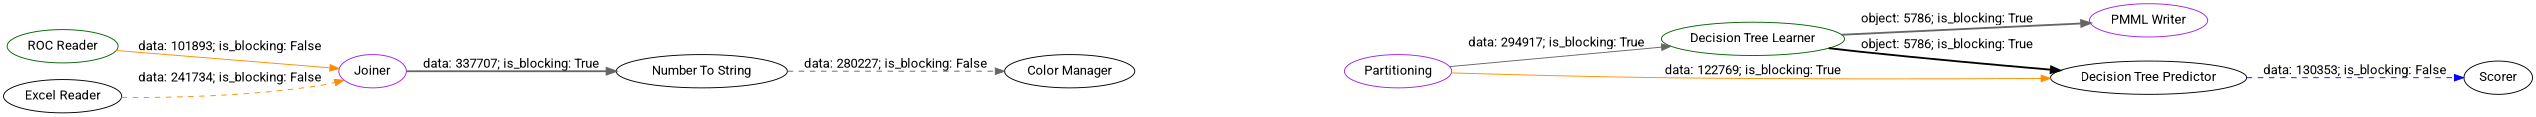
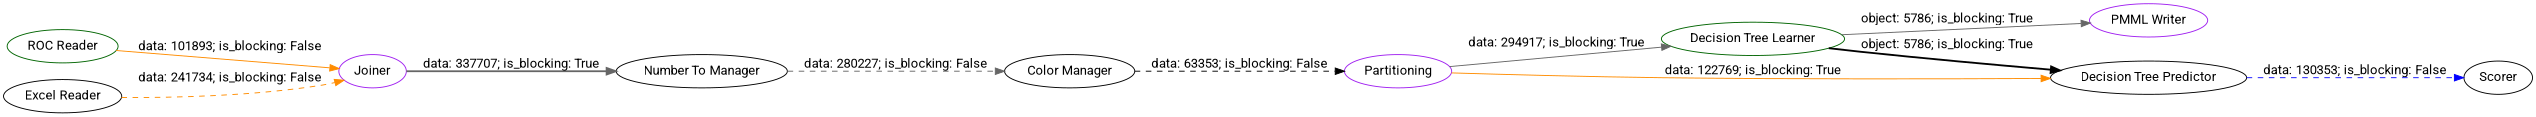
(1961, 29) -> (1961, 29)
(702, 71) -> (702, 71)
none -> (1235, 71)
